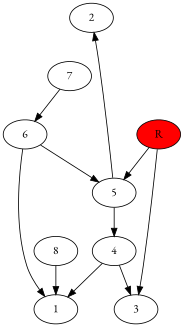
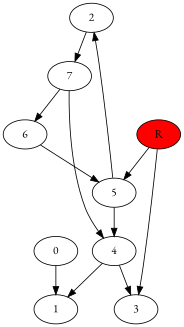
none -> (82, 43)
none -> (73, 160)
(19, 221) -> none
(56, 251) -> (56, 251)
